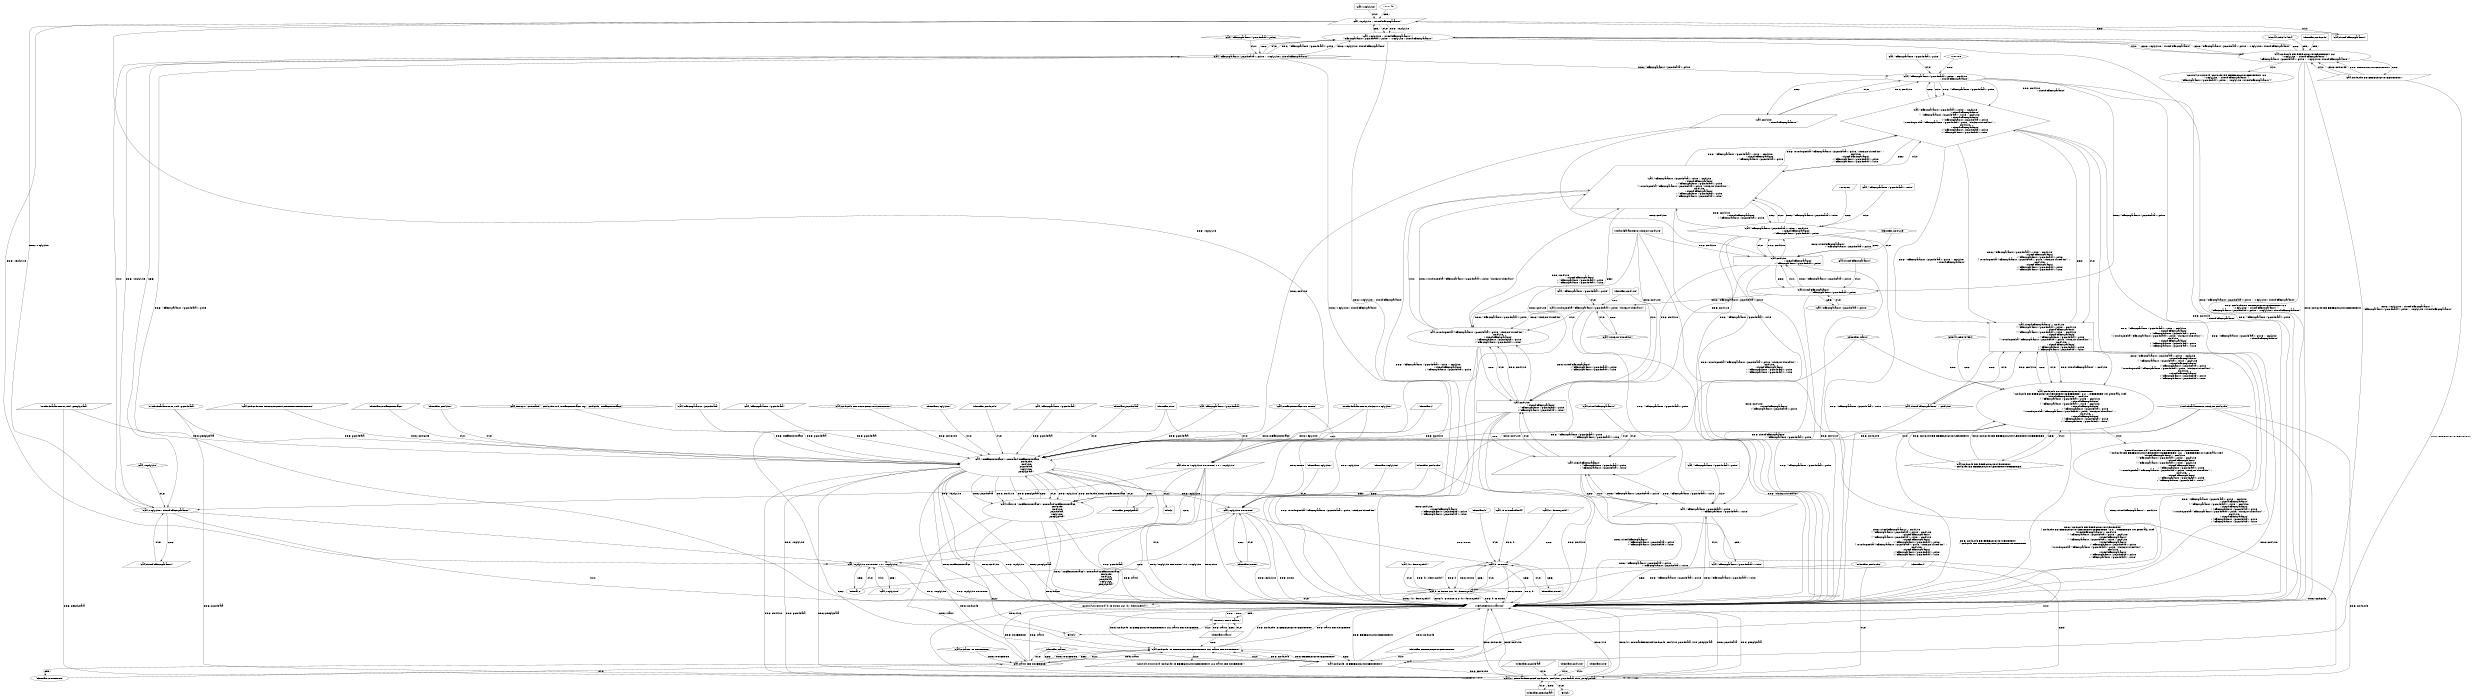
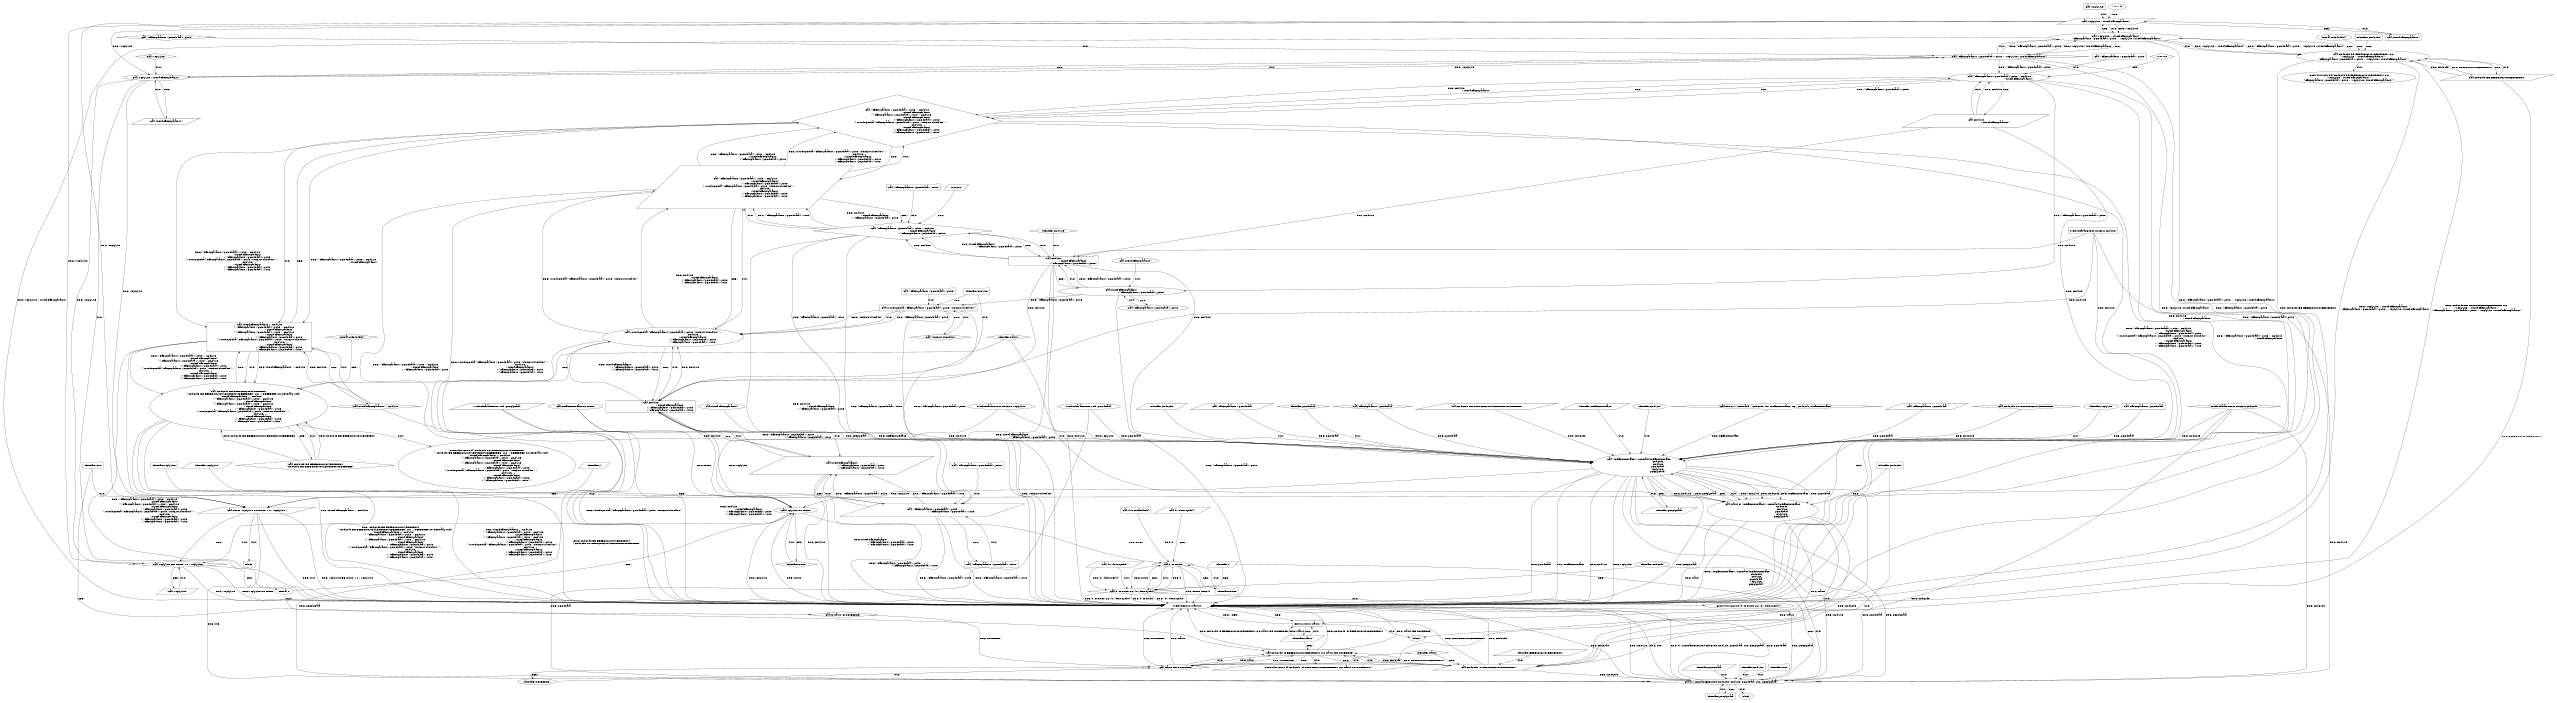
(696, 498) -> (117, 341)
(1480, 510) -> none
(866, 579) -> (609, 613)
